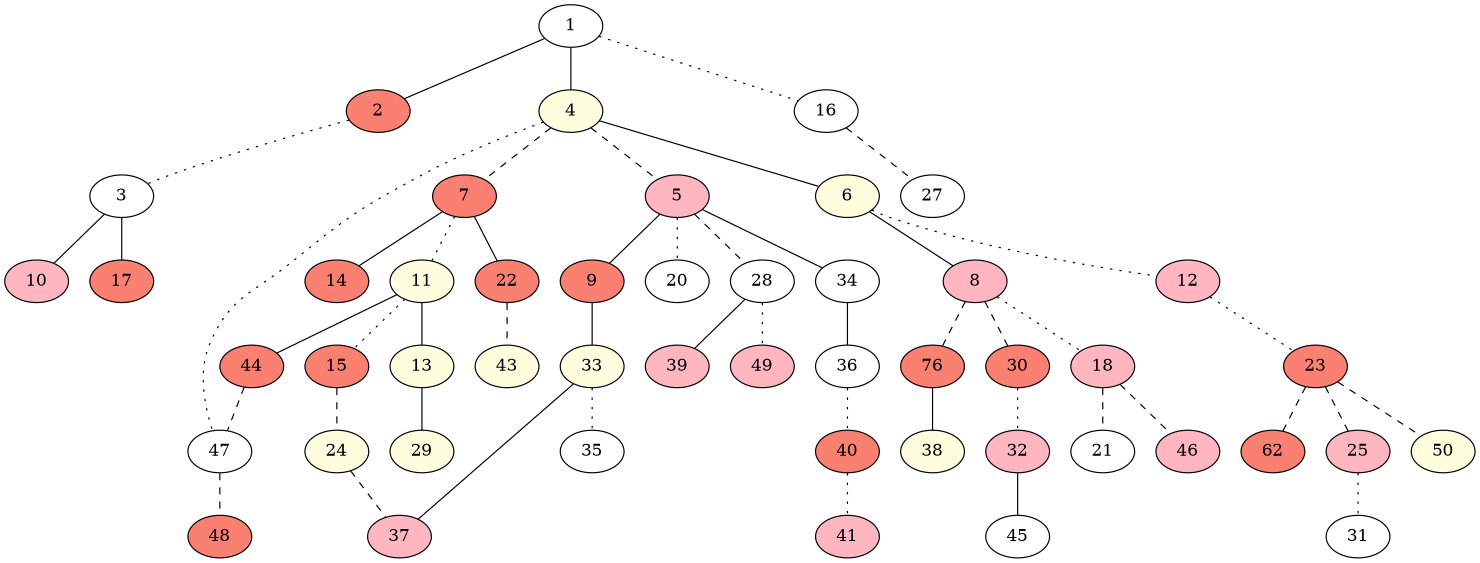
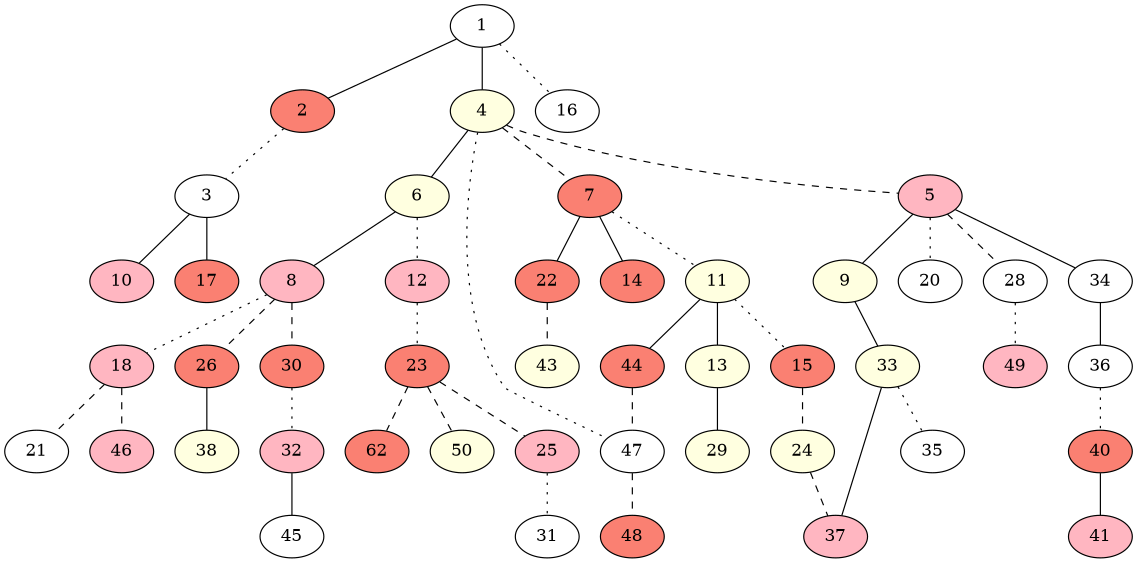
(933, 196) -> none
(592, 281) -> (845, 281)
(677, 366) -> none
(933, 366) -> (207, 366)
(847, 494) -> (1100, 494)
